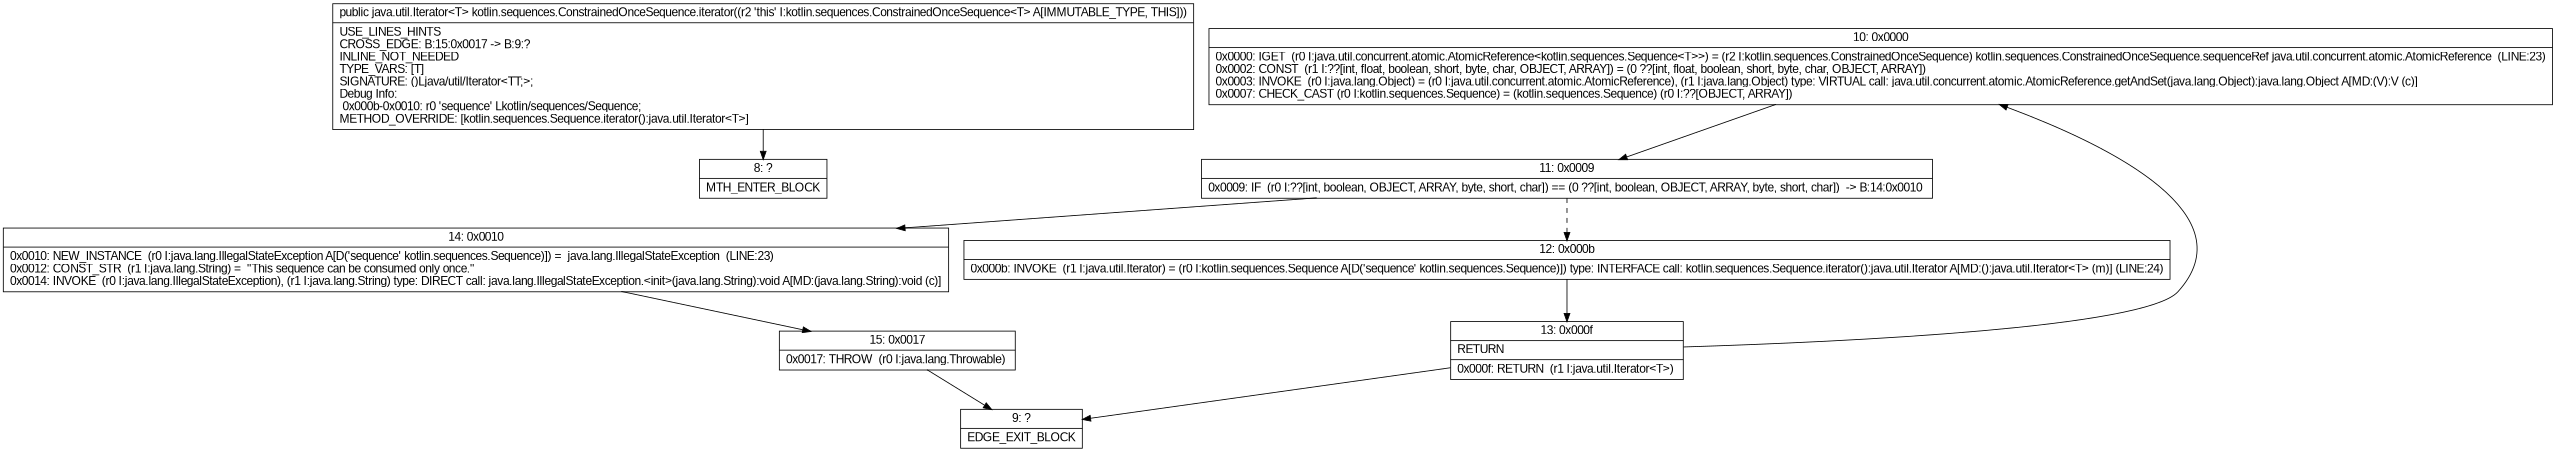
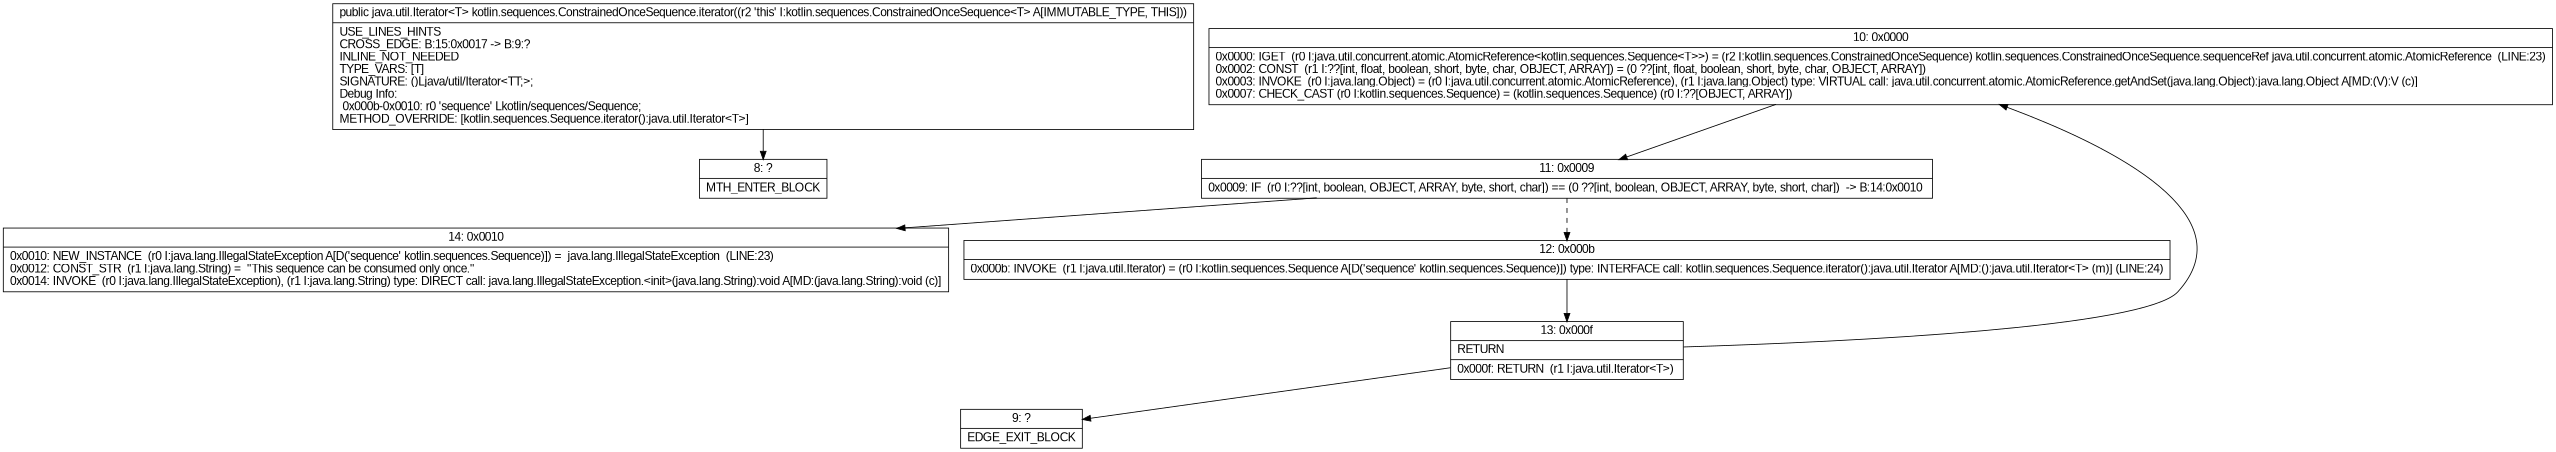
(897, 351) -> none
